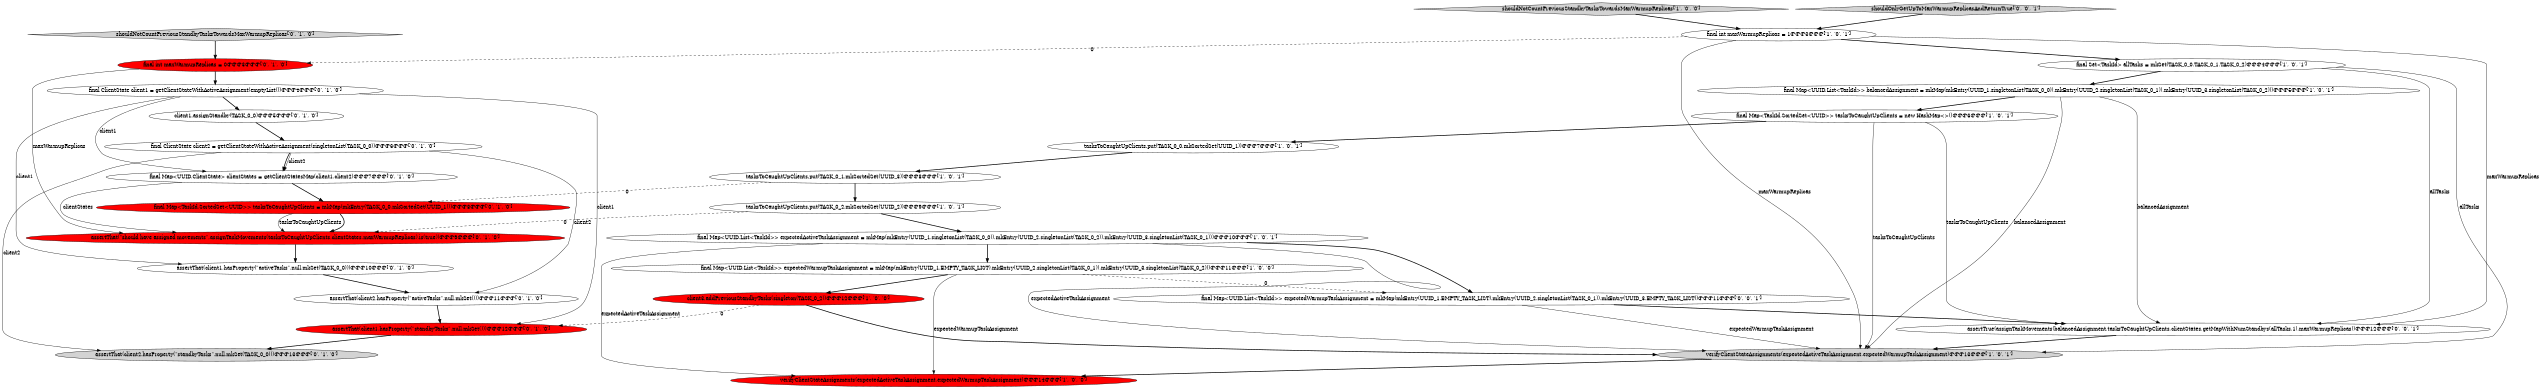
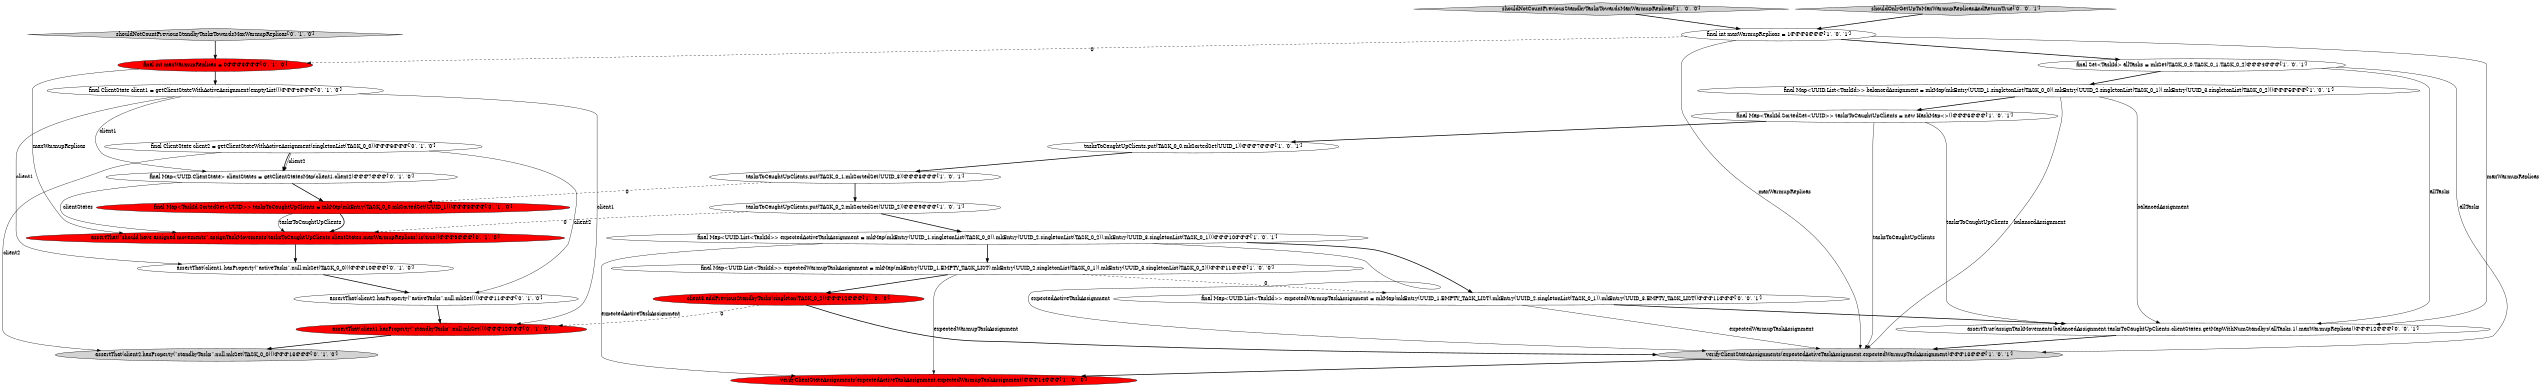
(246, 116) -> none
